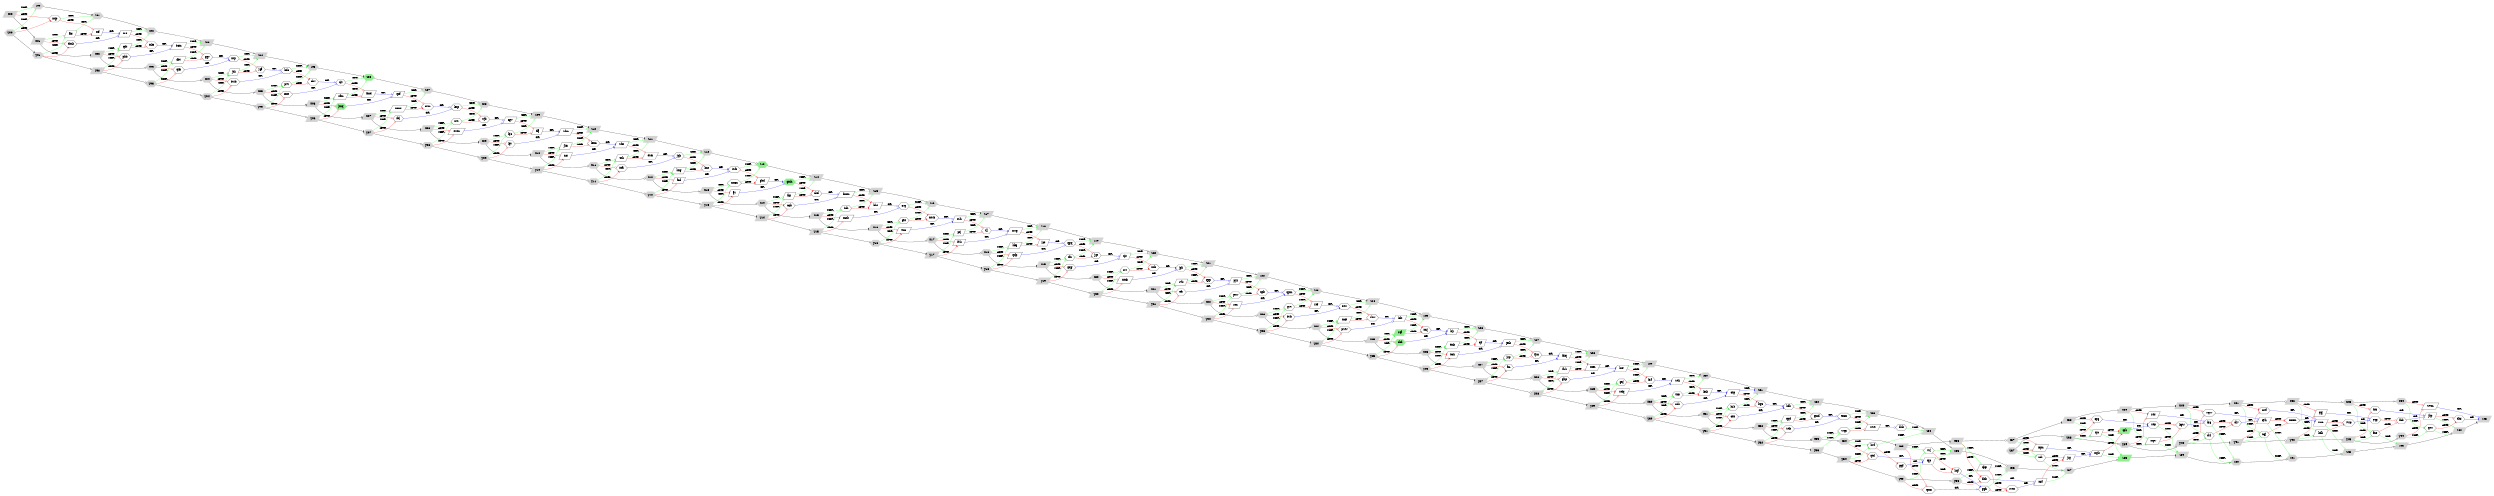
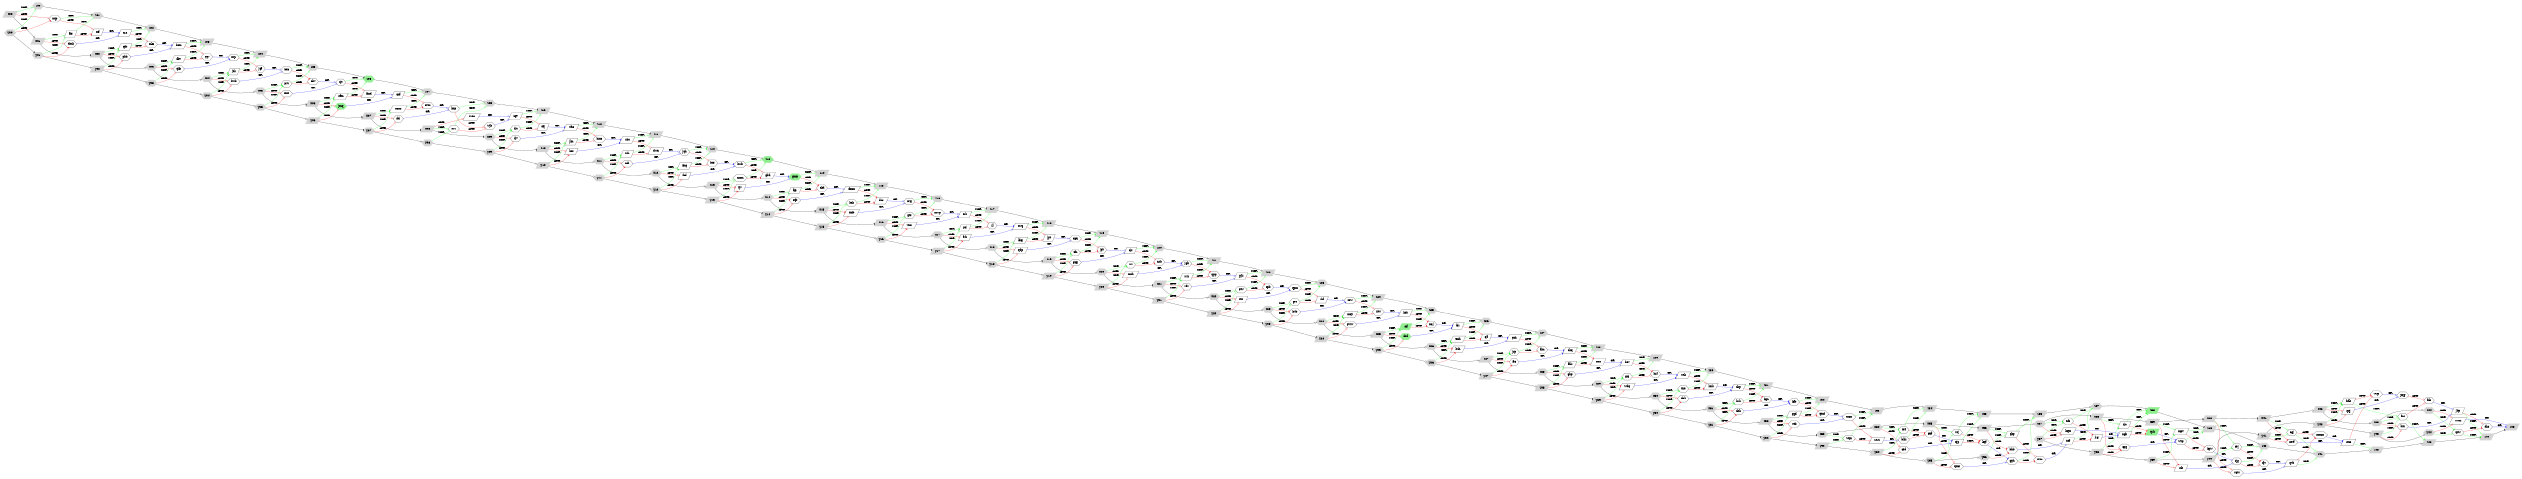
(164, 79) -> (164, 79)
(444, 143) -> none
(1747, 390) -> (1752, 385)
none -> (1916, 437)
(2328, 449) -> (2374, 412)
